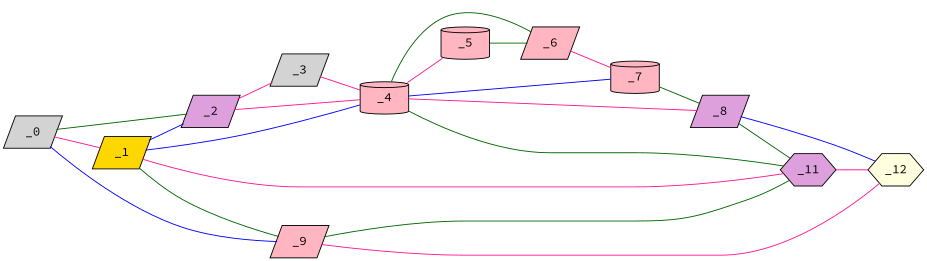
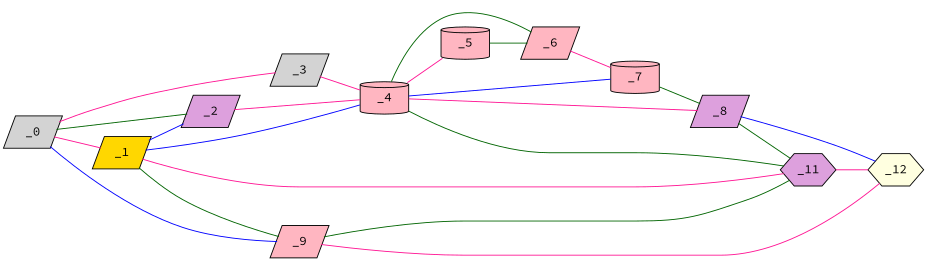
(255, 91) -> (166, 90)
